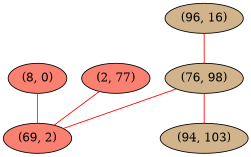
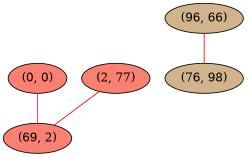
(204, 18) -> (204, 18)
(38, 78) -> (38, 78)
(120, 109) -> none
(204, 138) -> none
